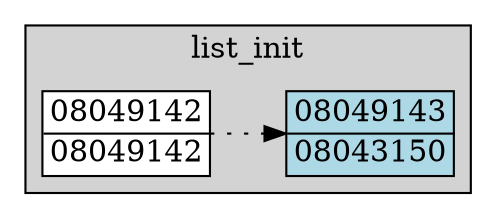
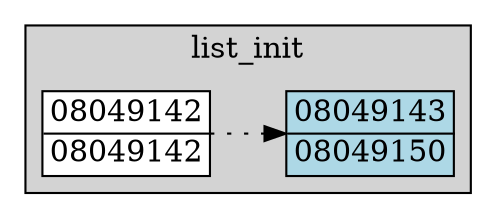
(371, 153) -> (371, 153)
